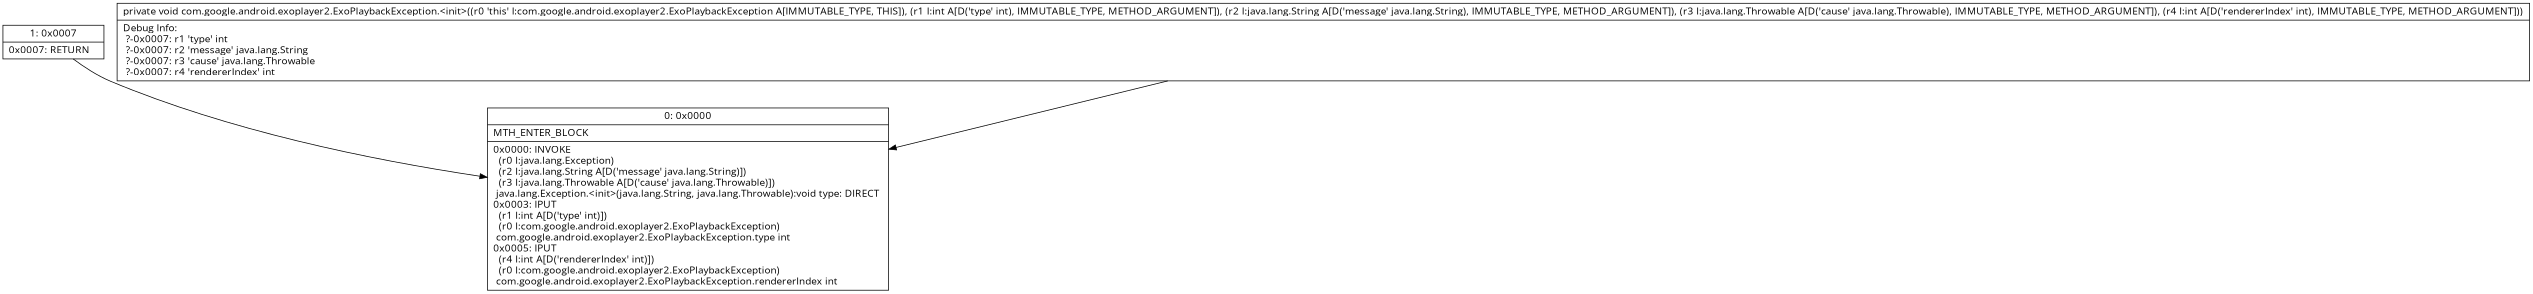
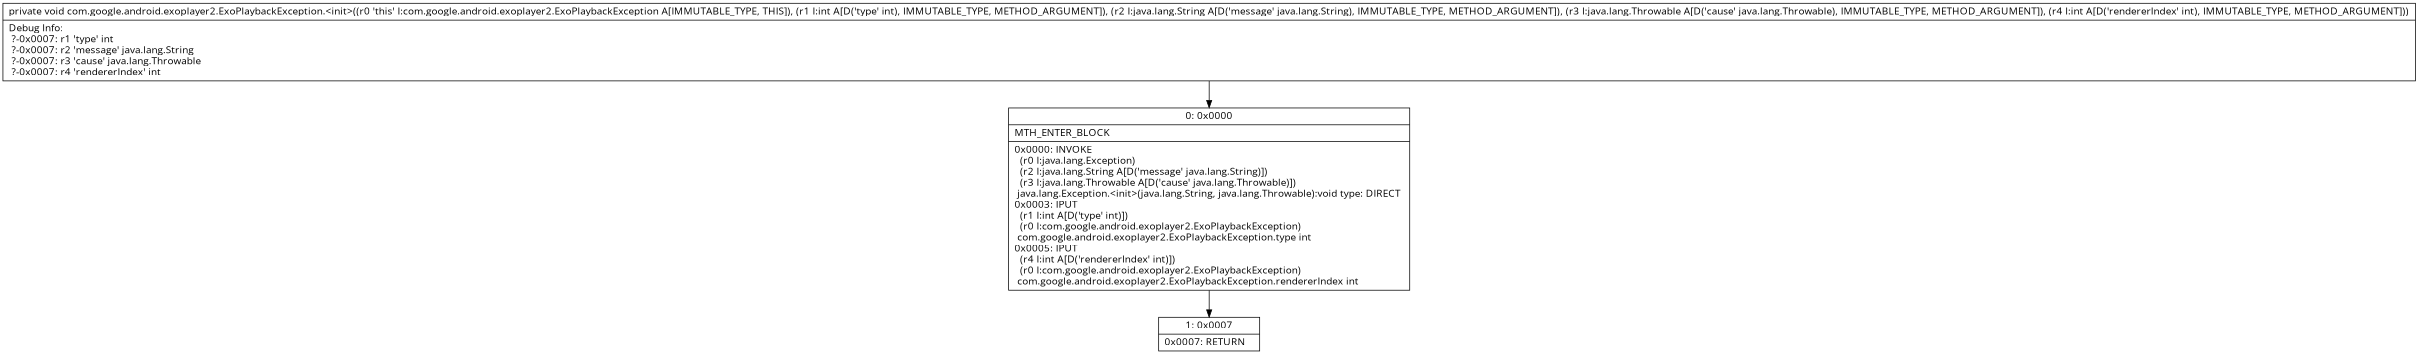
(271, 134) -> (1209, 300)
